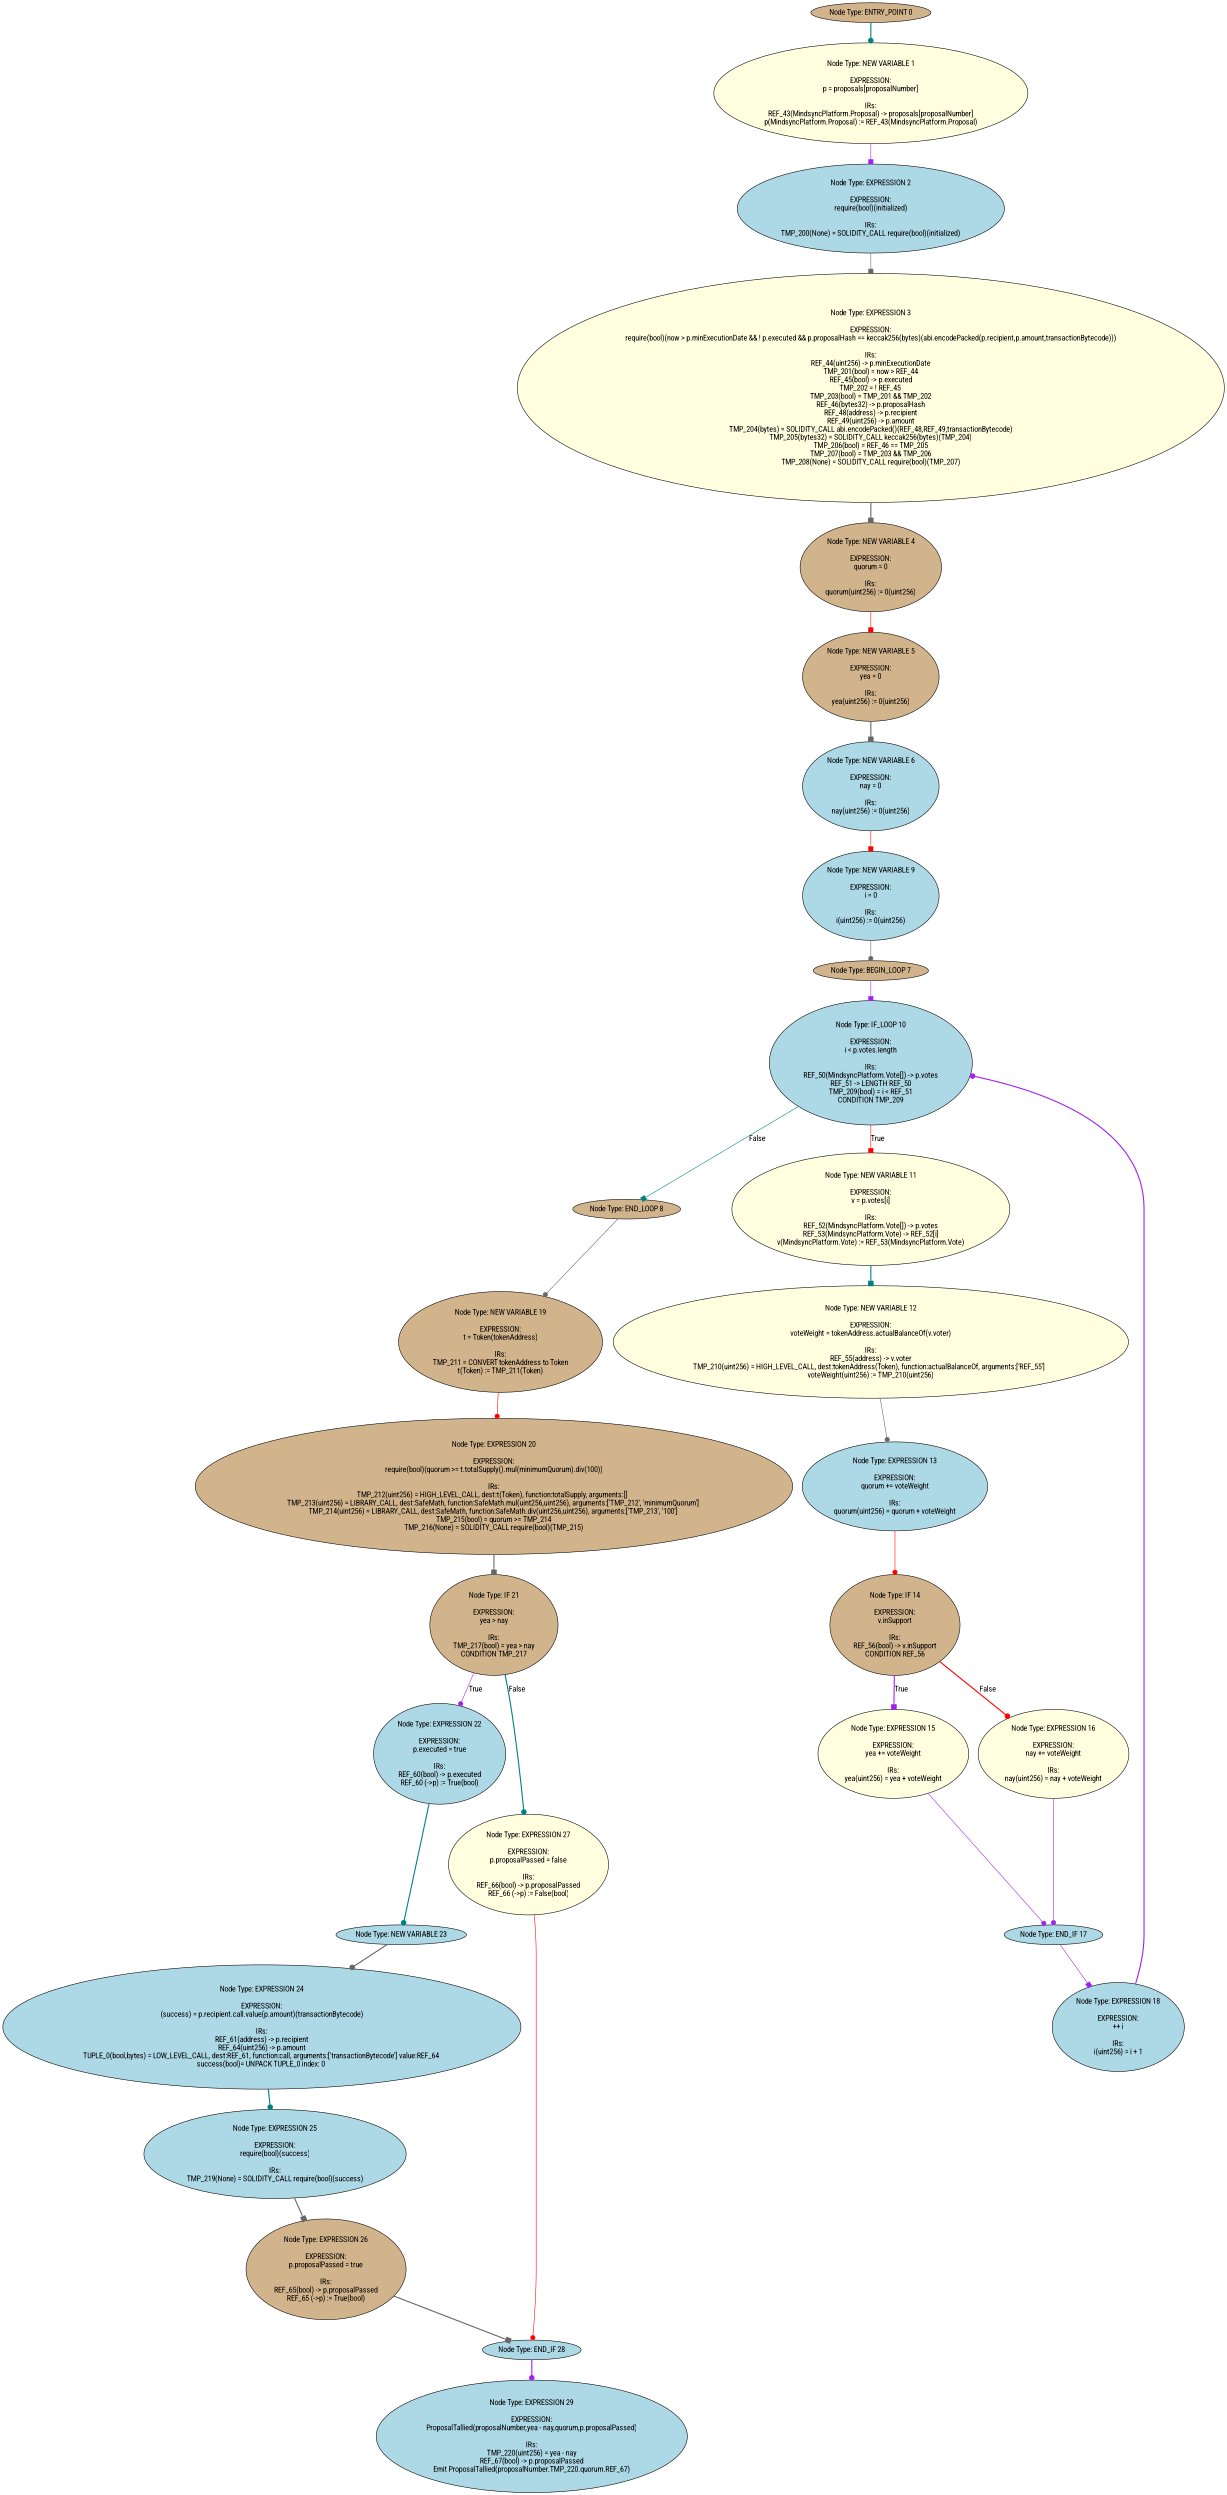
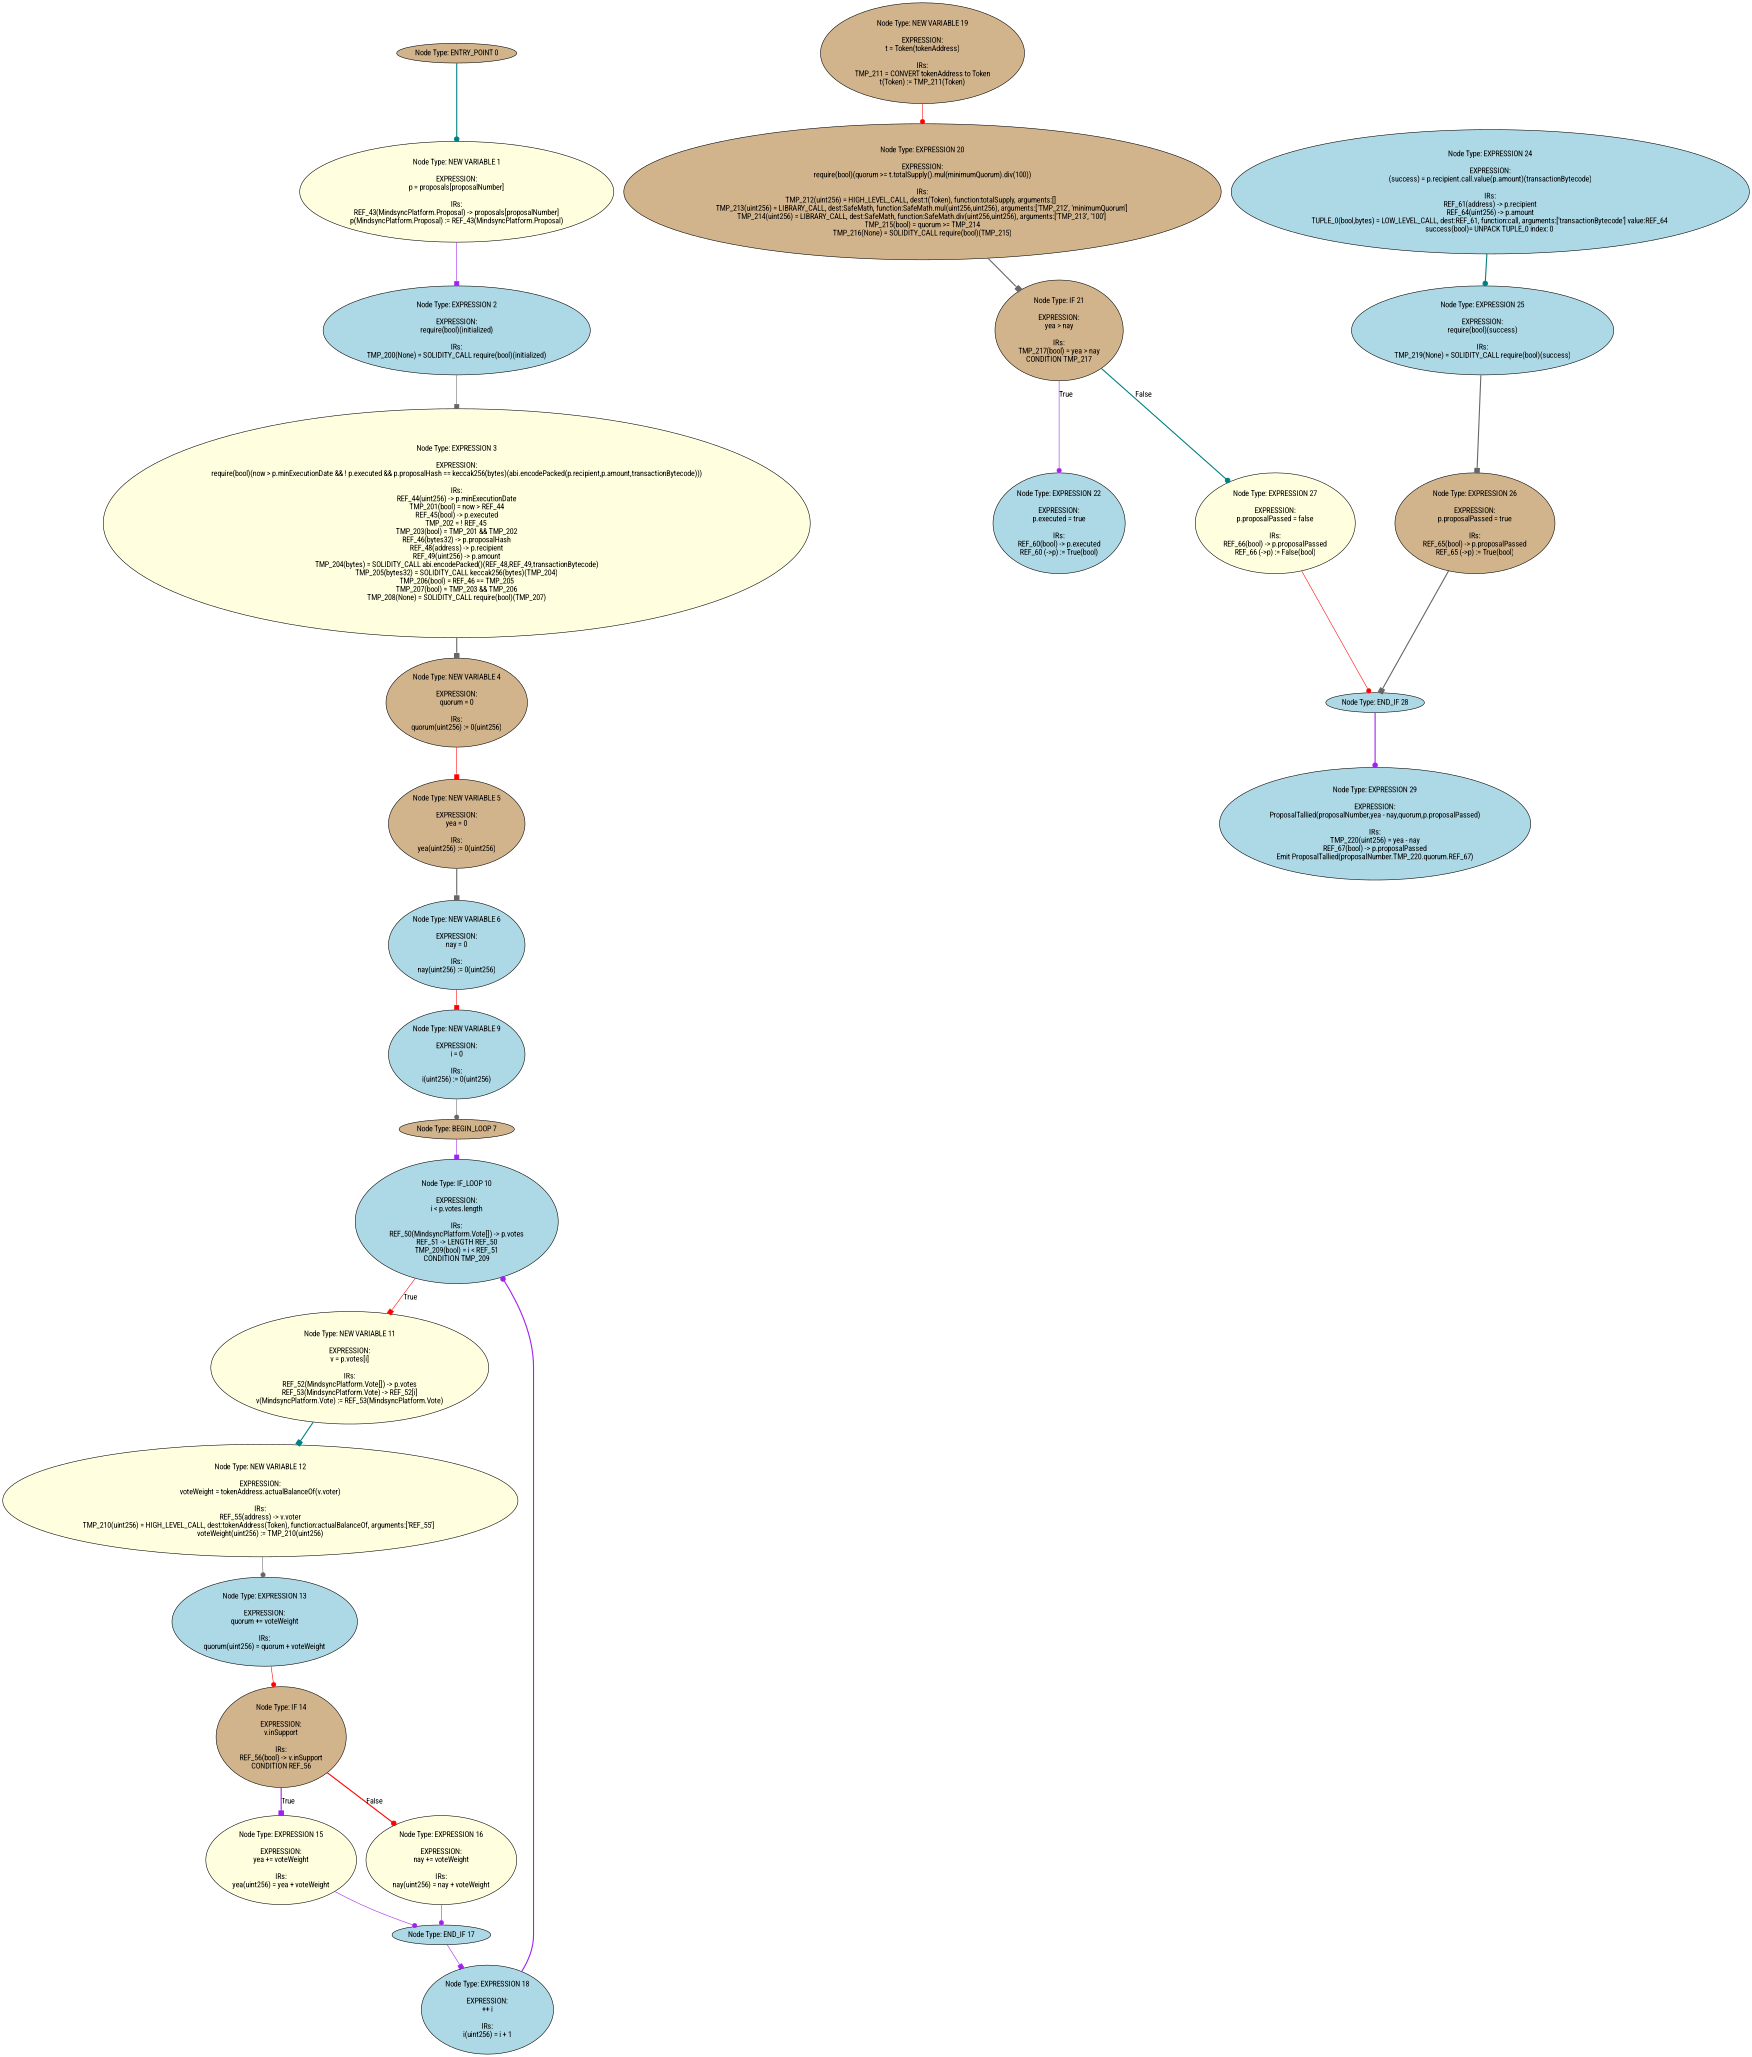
(627, 1209) -> none
(401, 1935) -> none
